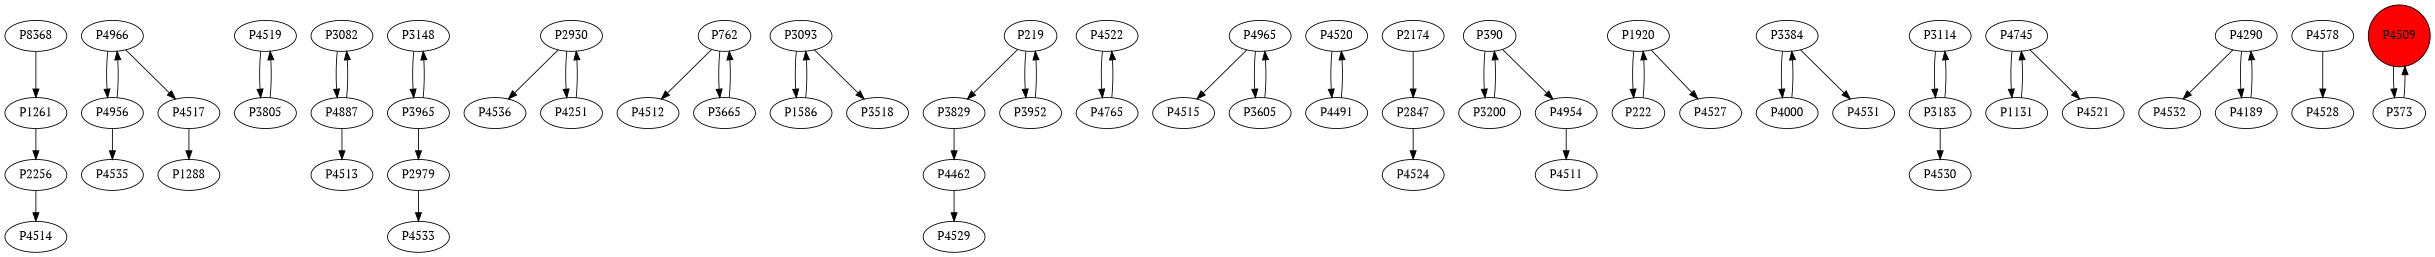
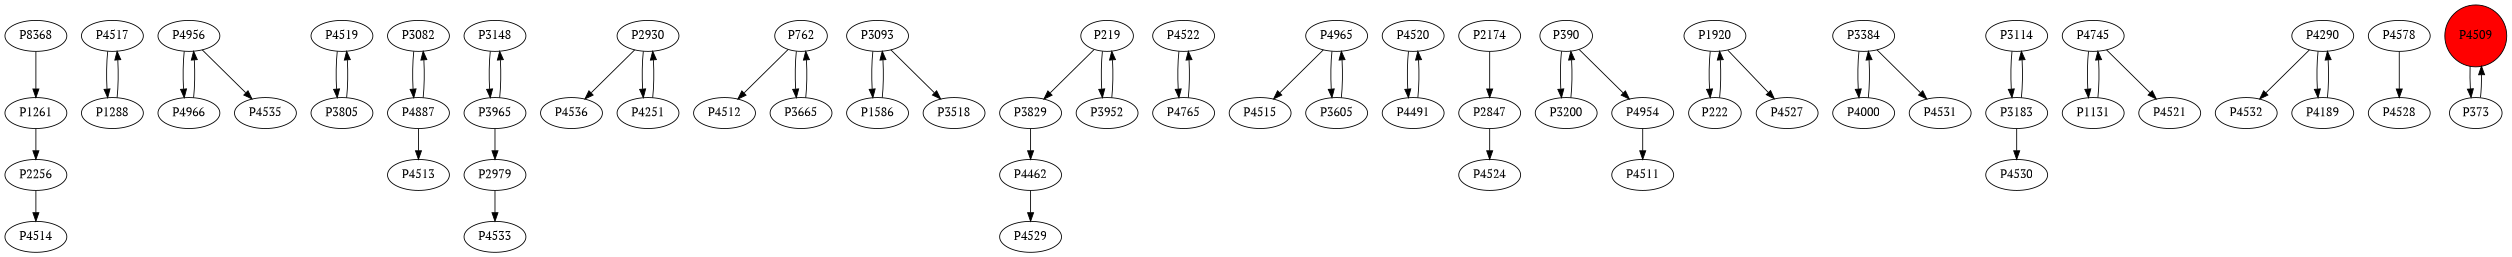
(147, 71) -> (118, 79)
